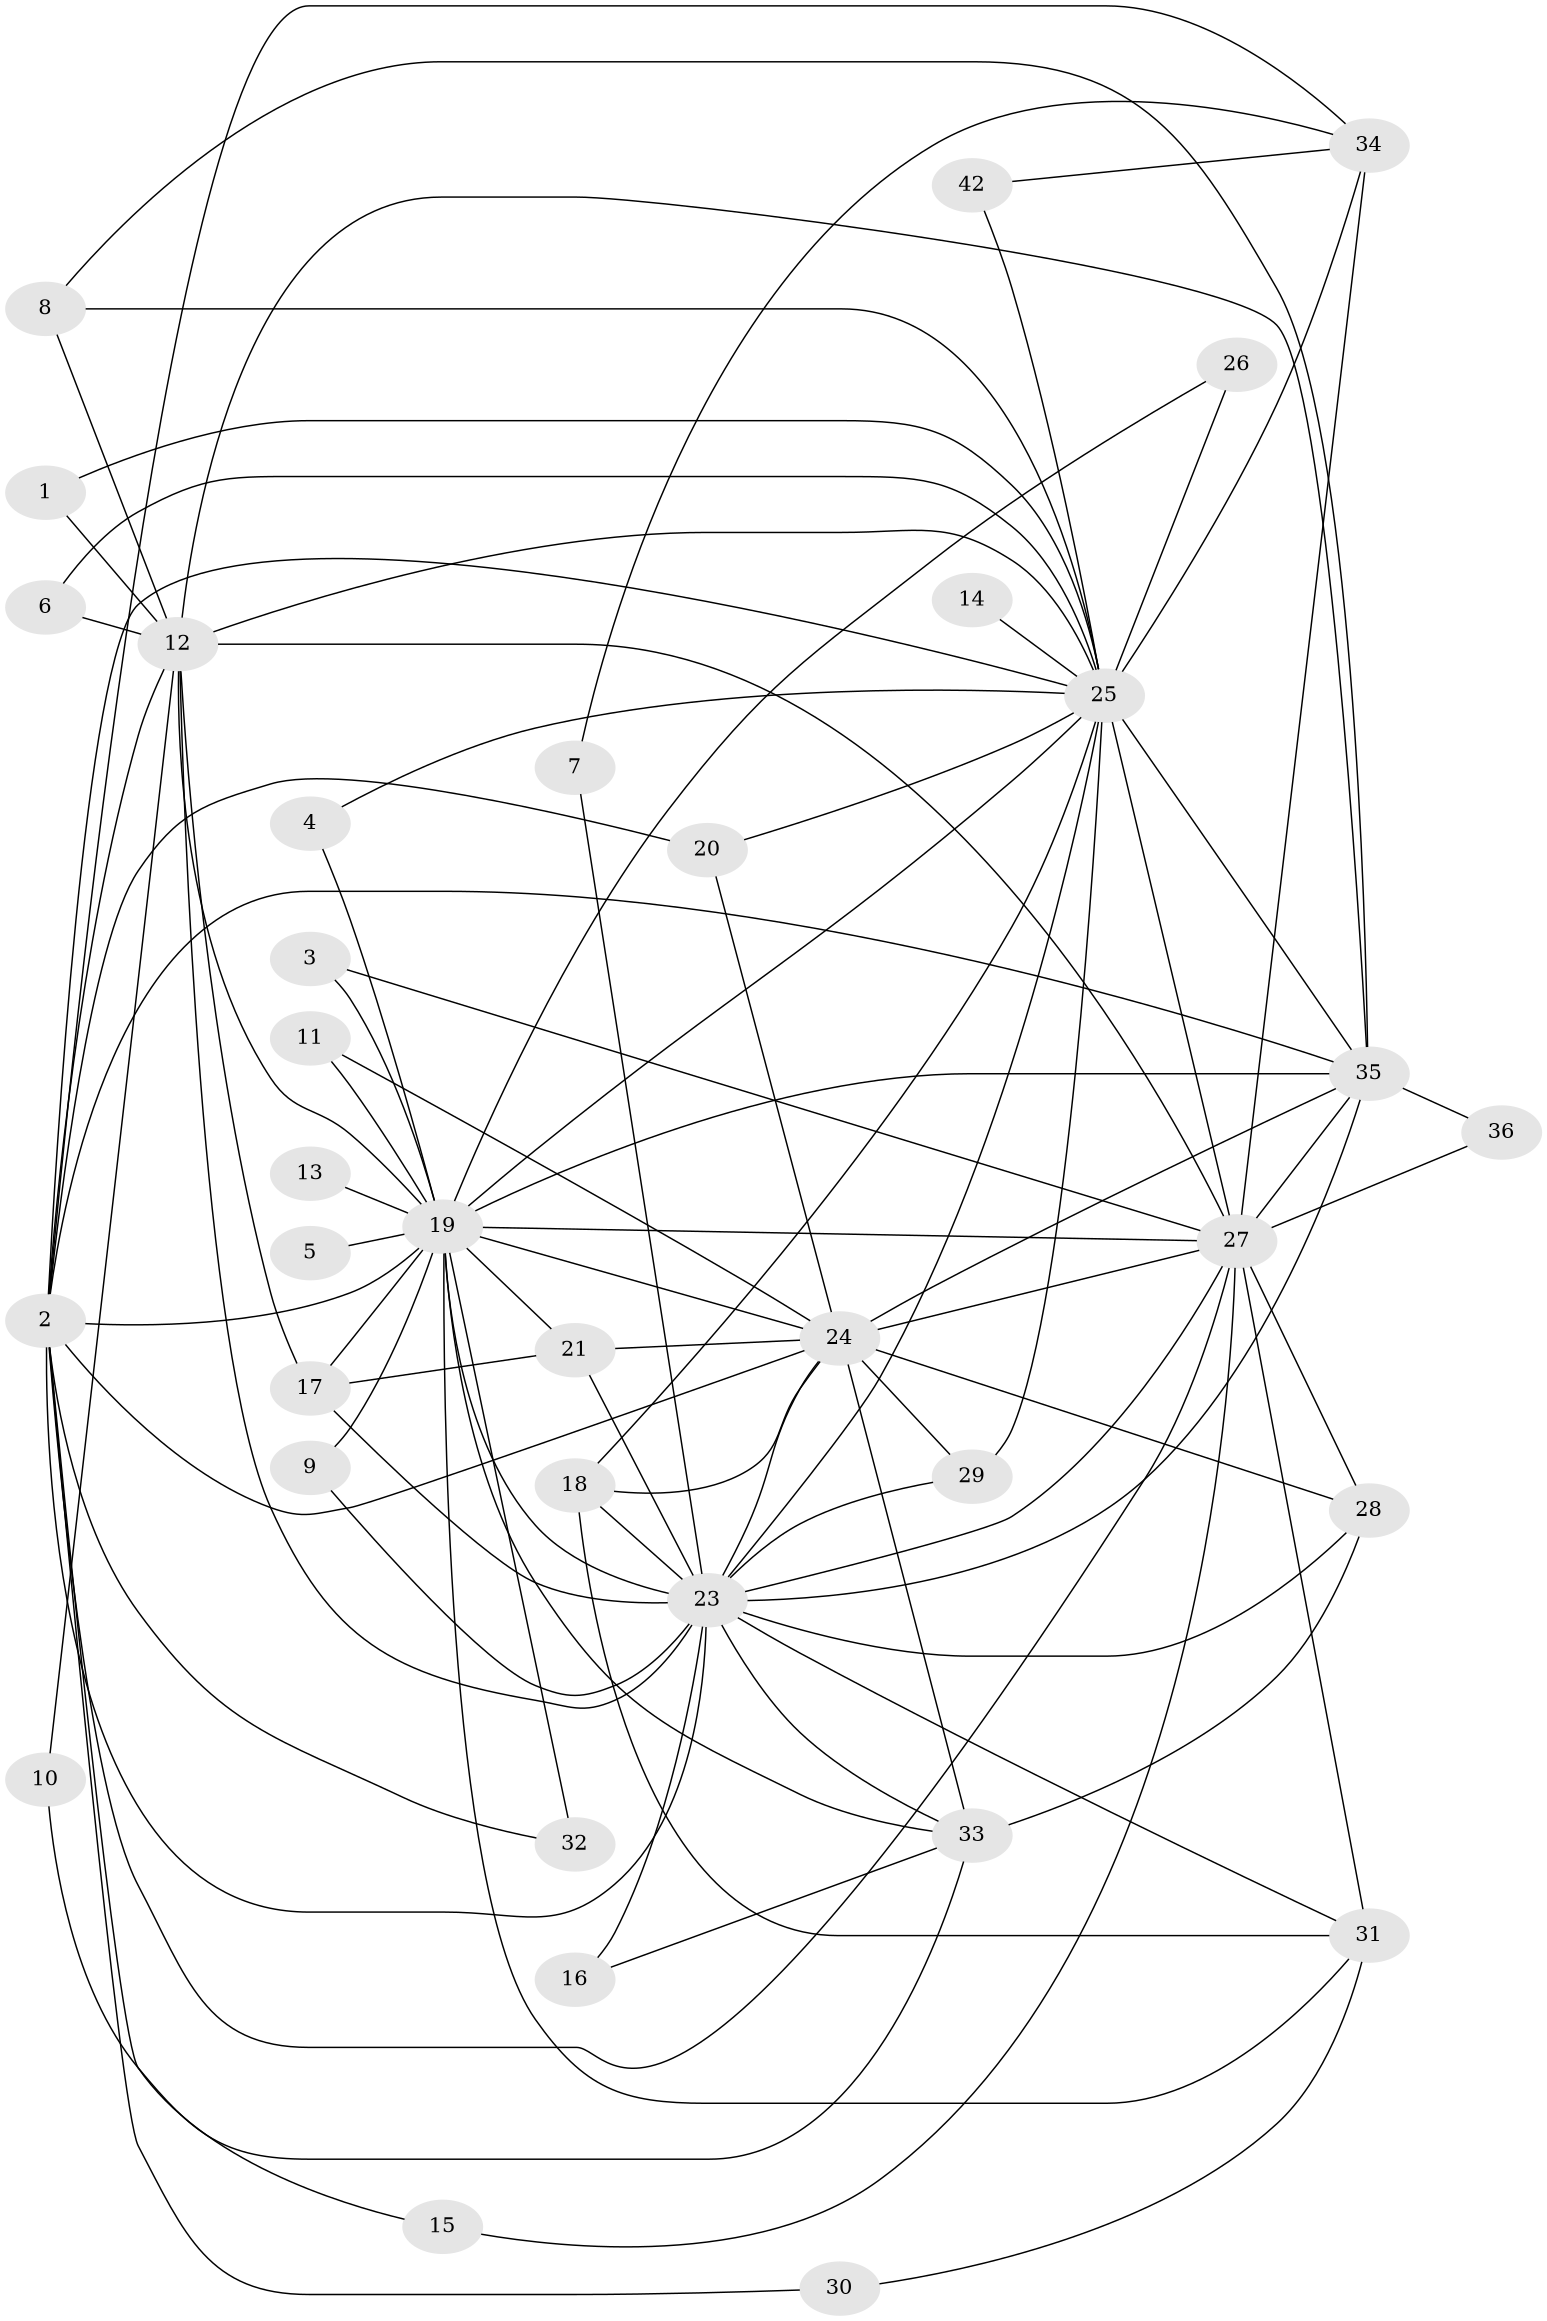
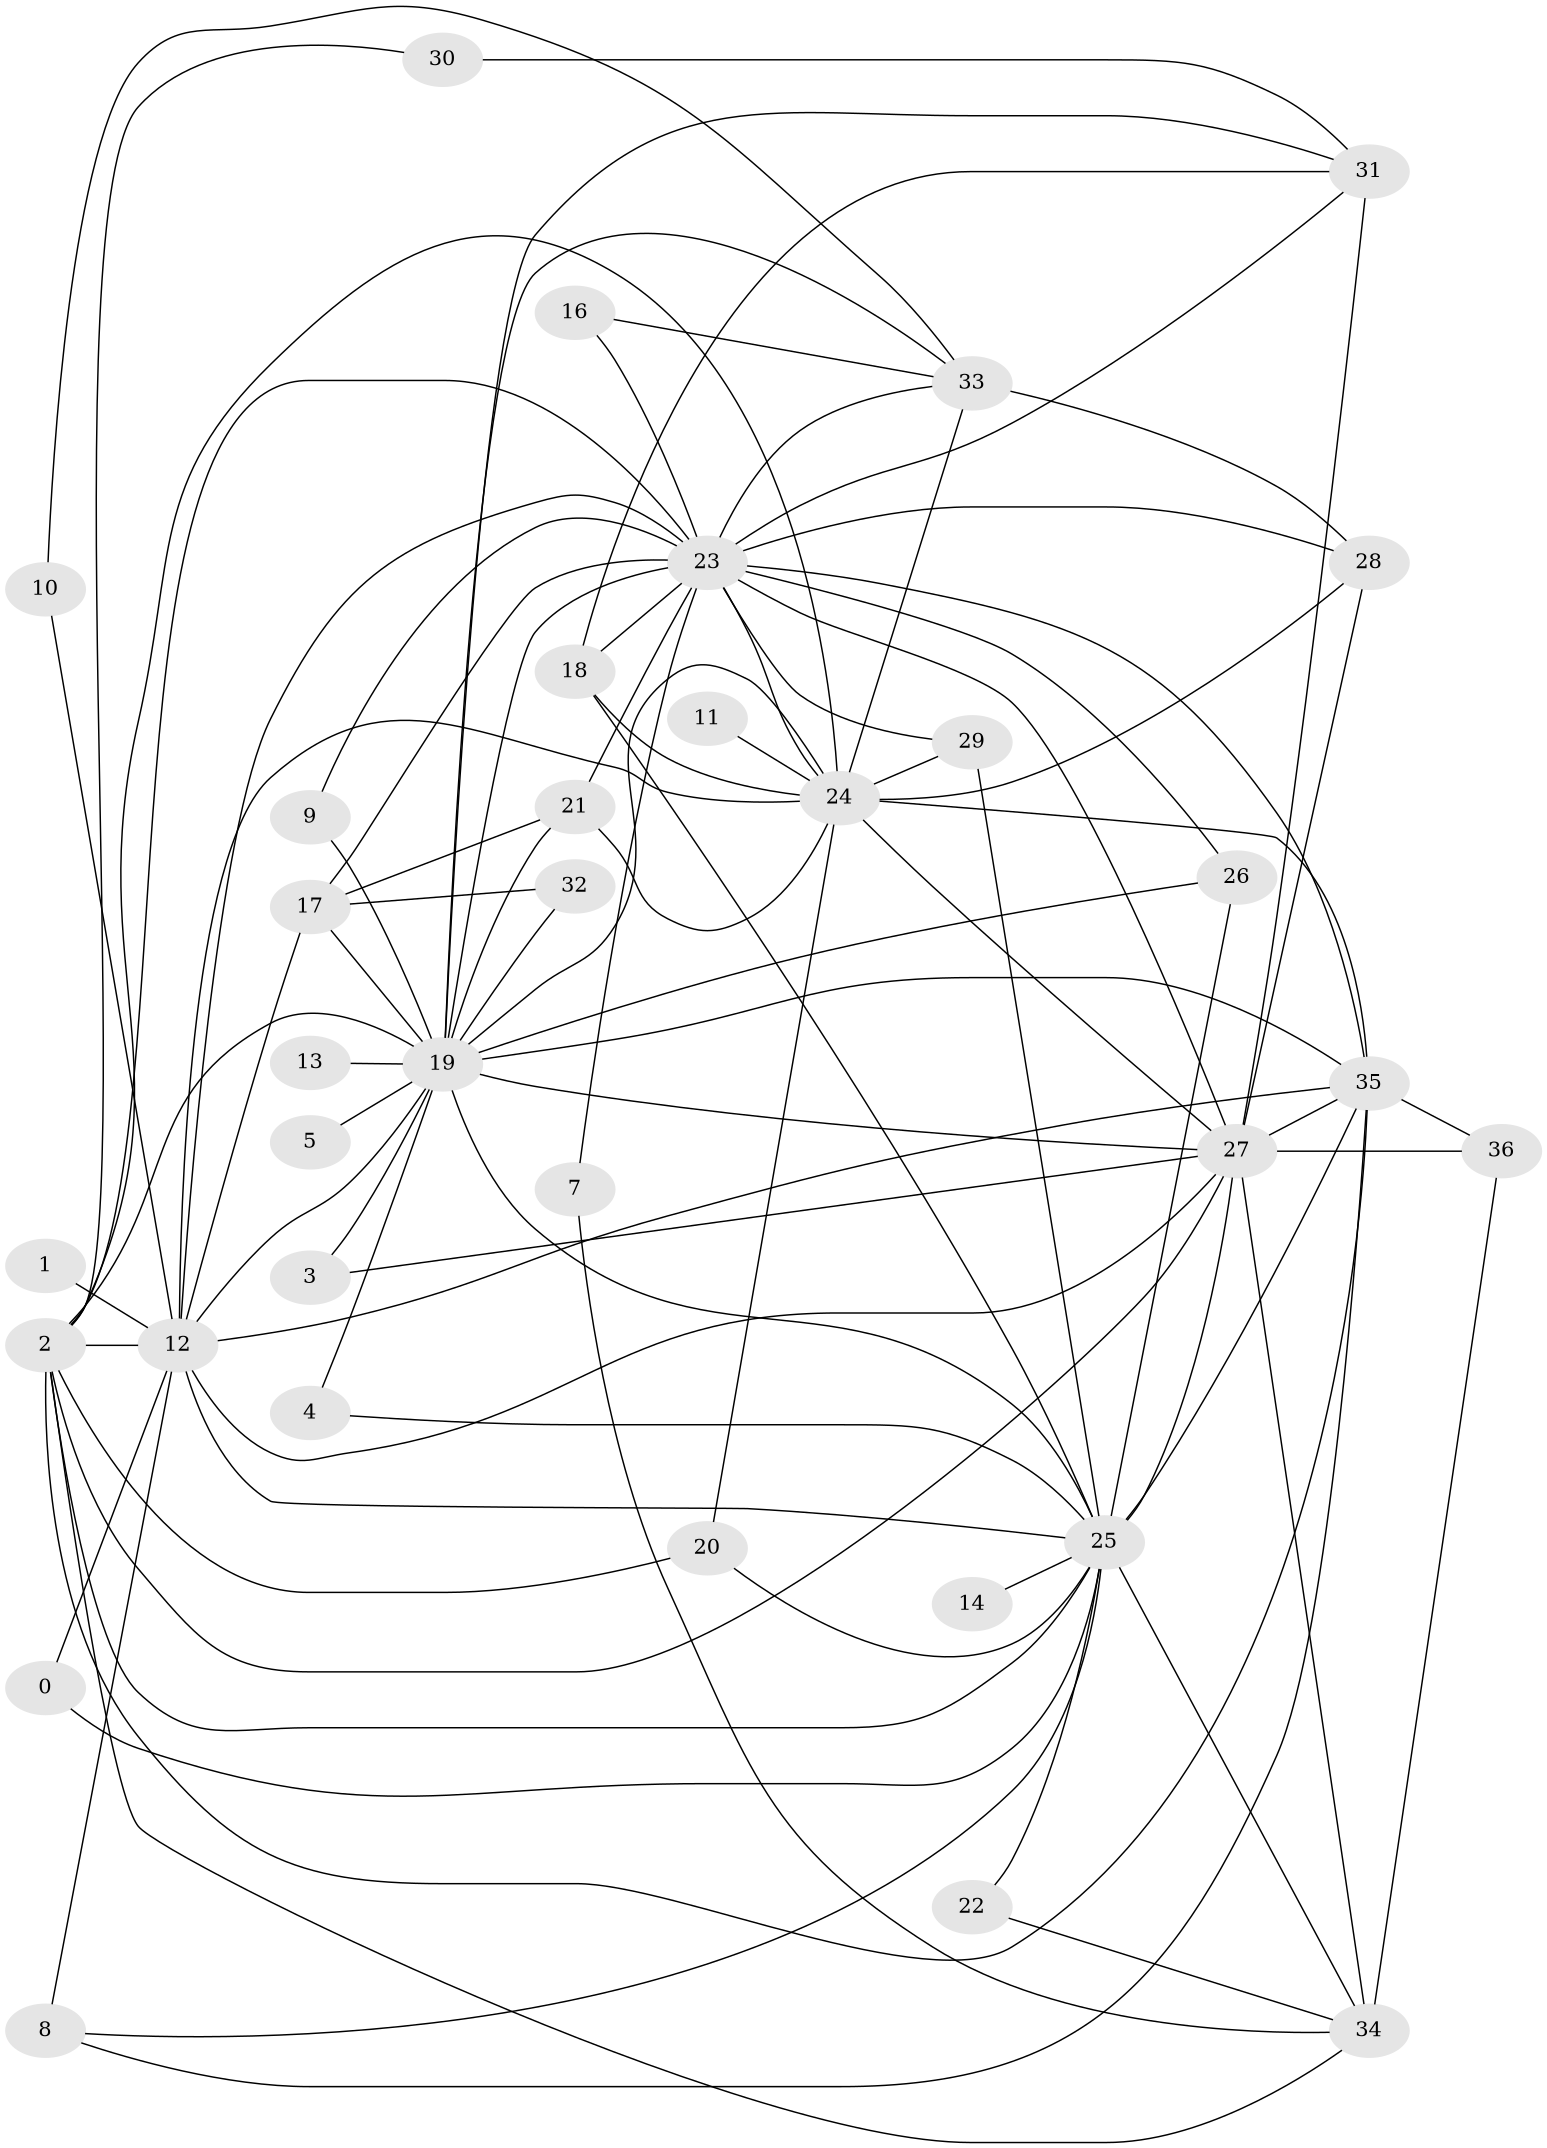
(972, 185) -> (972, 1907)
(653, 421) -> none
(46, 607) -> (46, 1688)
none -> (271, 777)
(381, 1130) -> none
(972, 1176) -> (1016, 657)
none -> (1435, 1591)
(199, 1683) -> (443, 897)
(443, 2227) -> none
